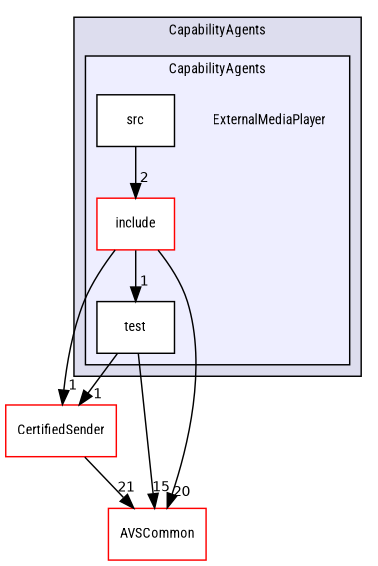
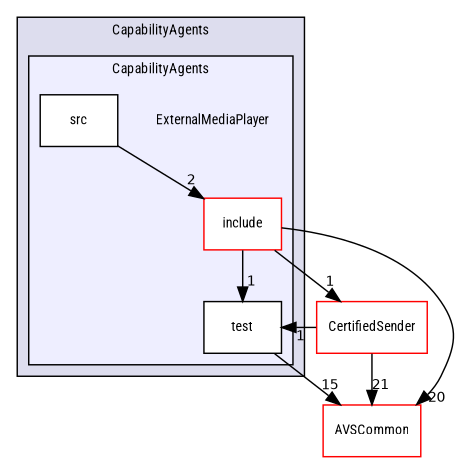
(103, 374) -> (306, 327)
